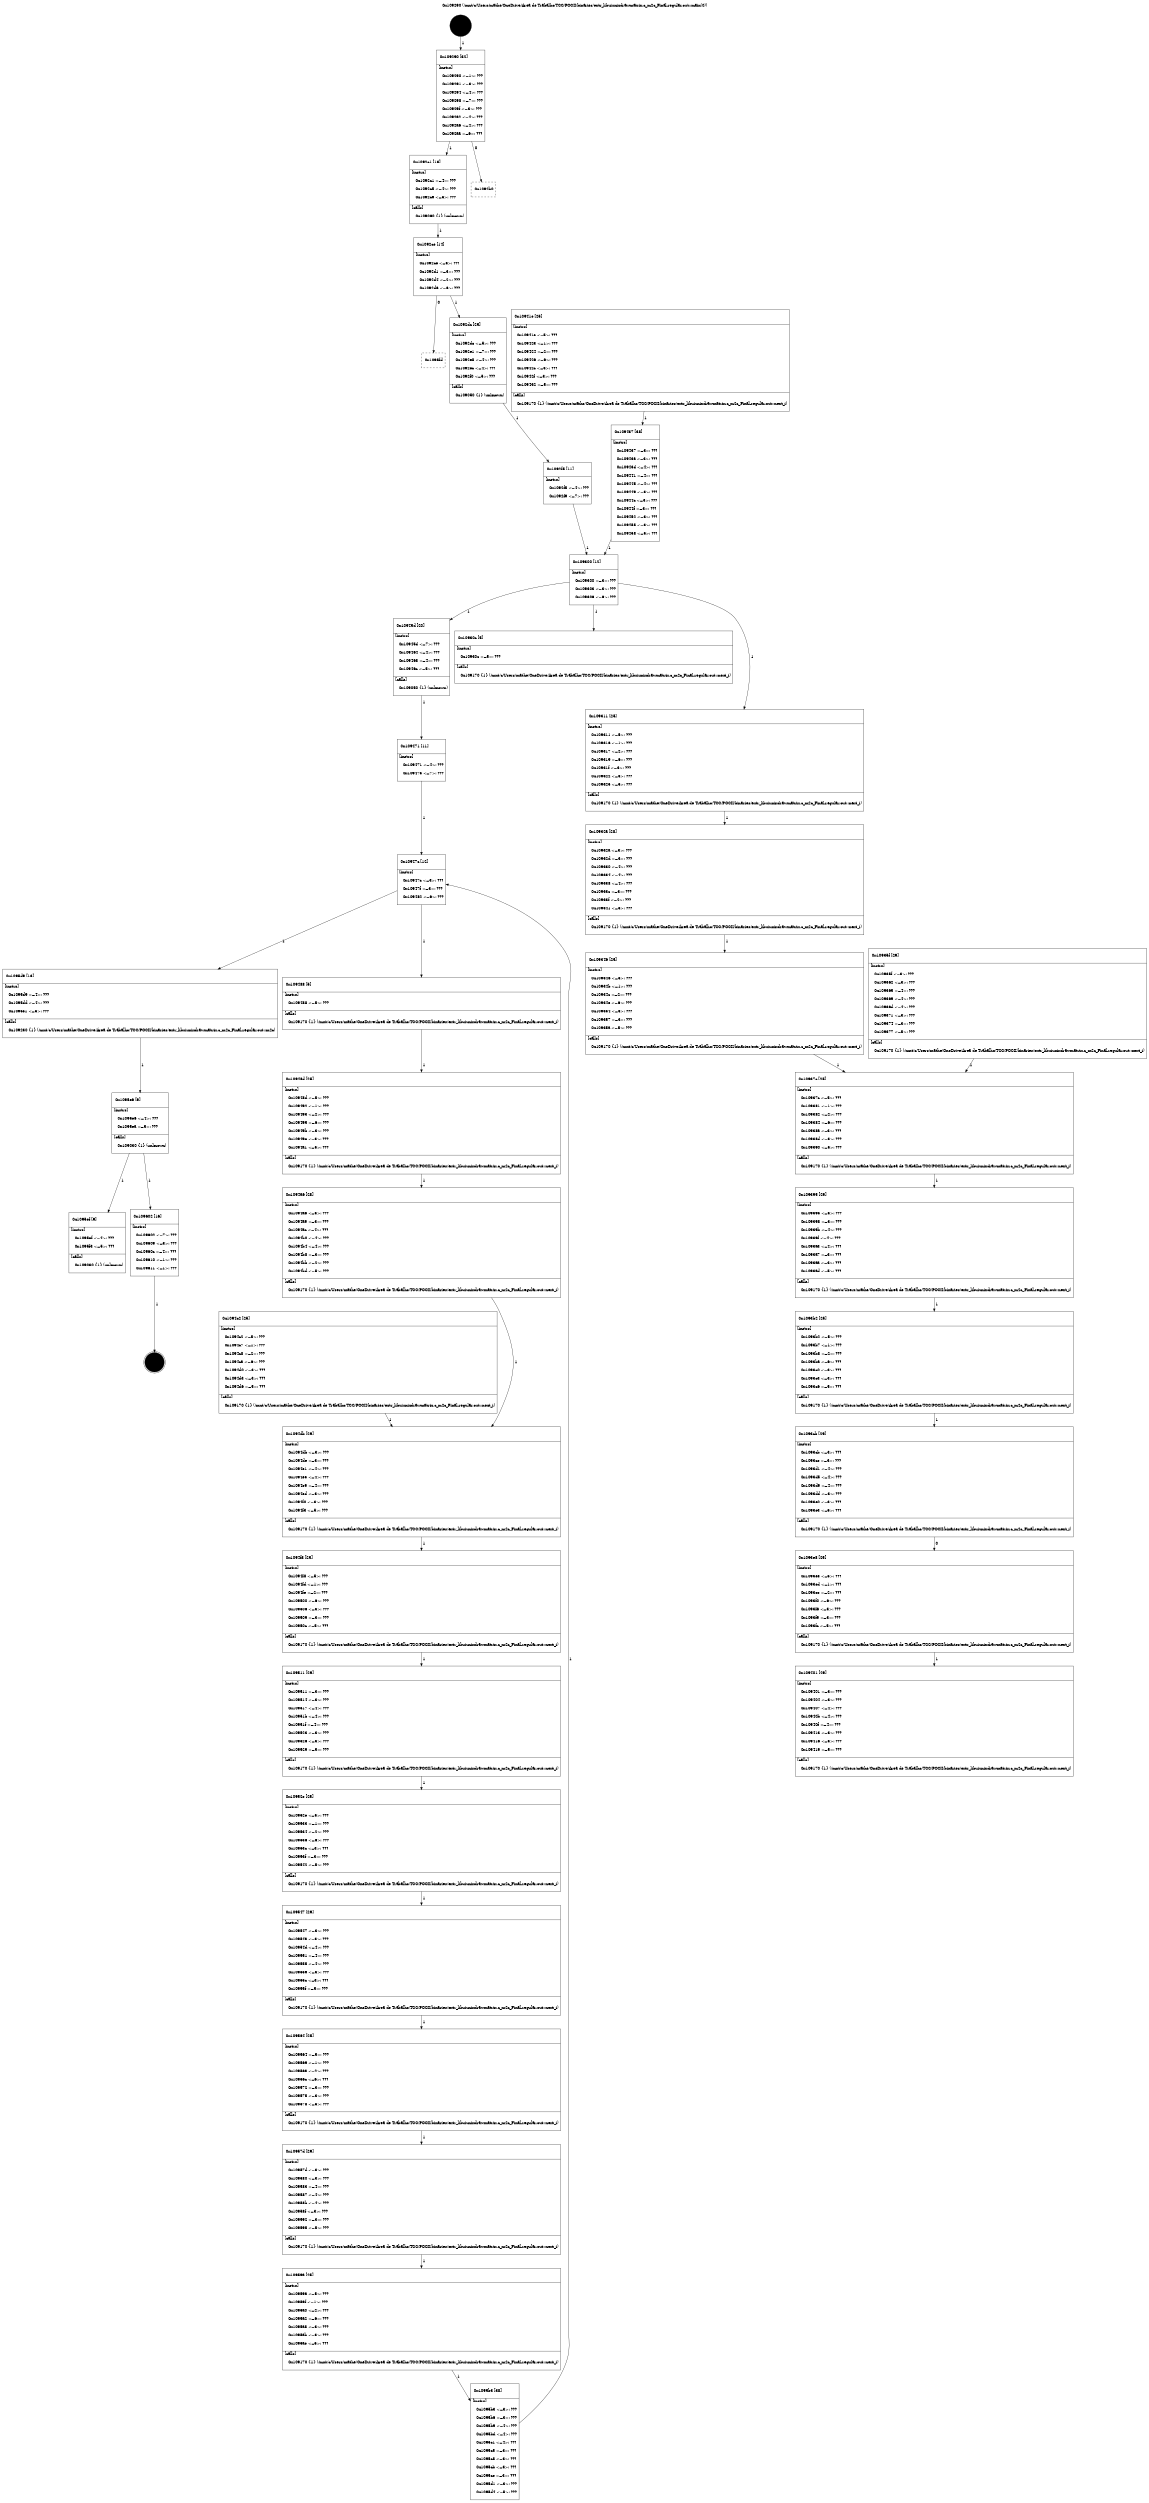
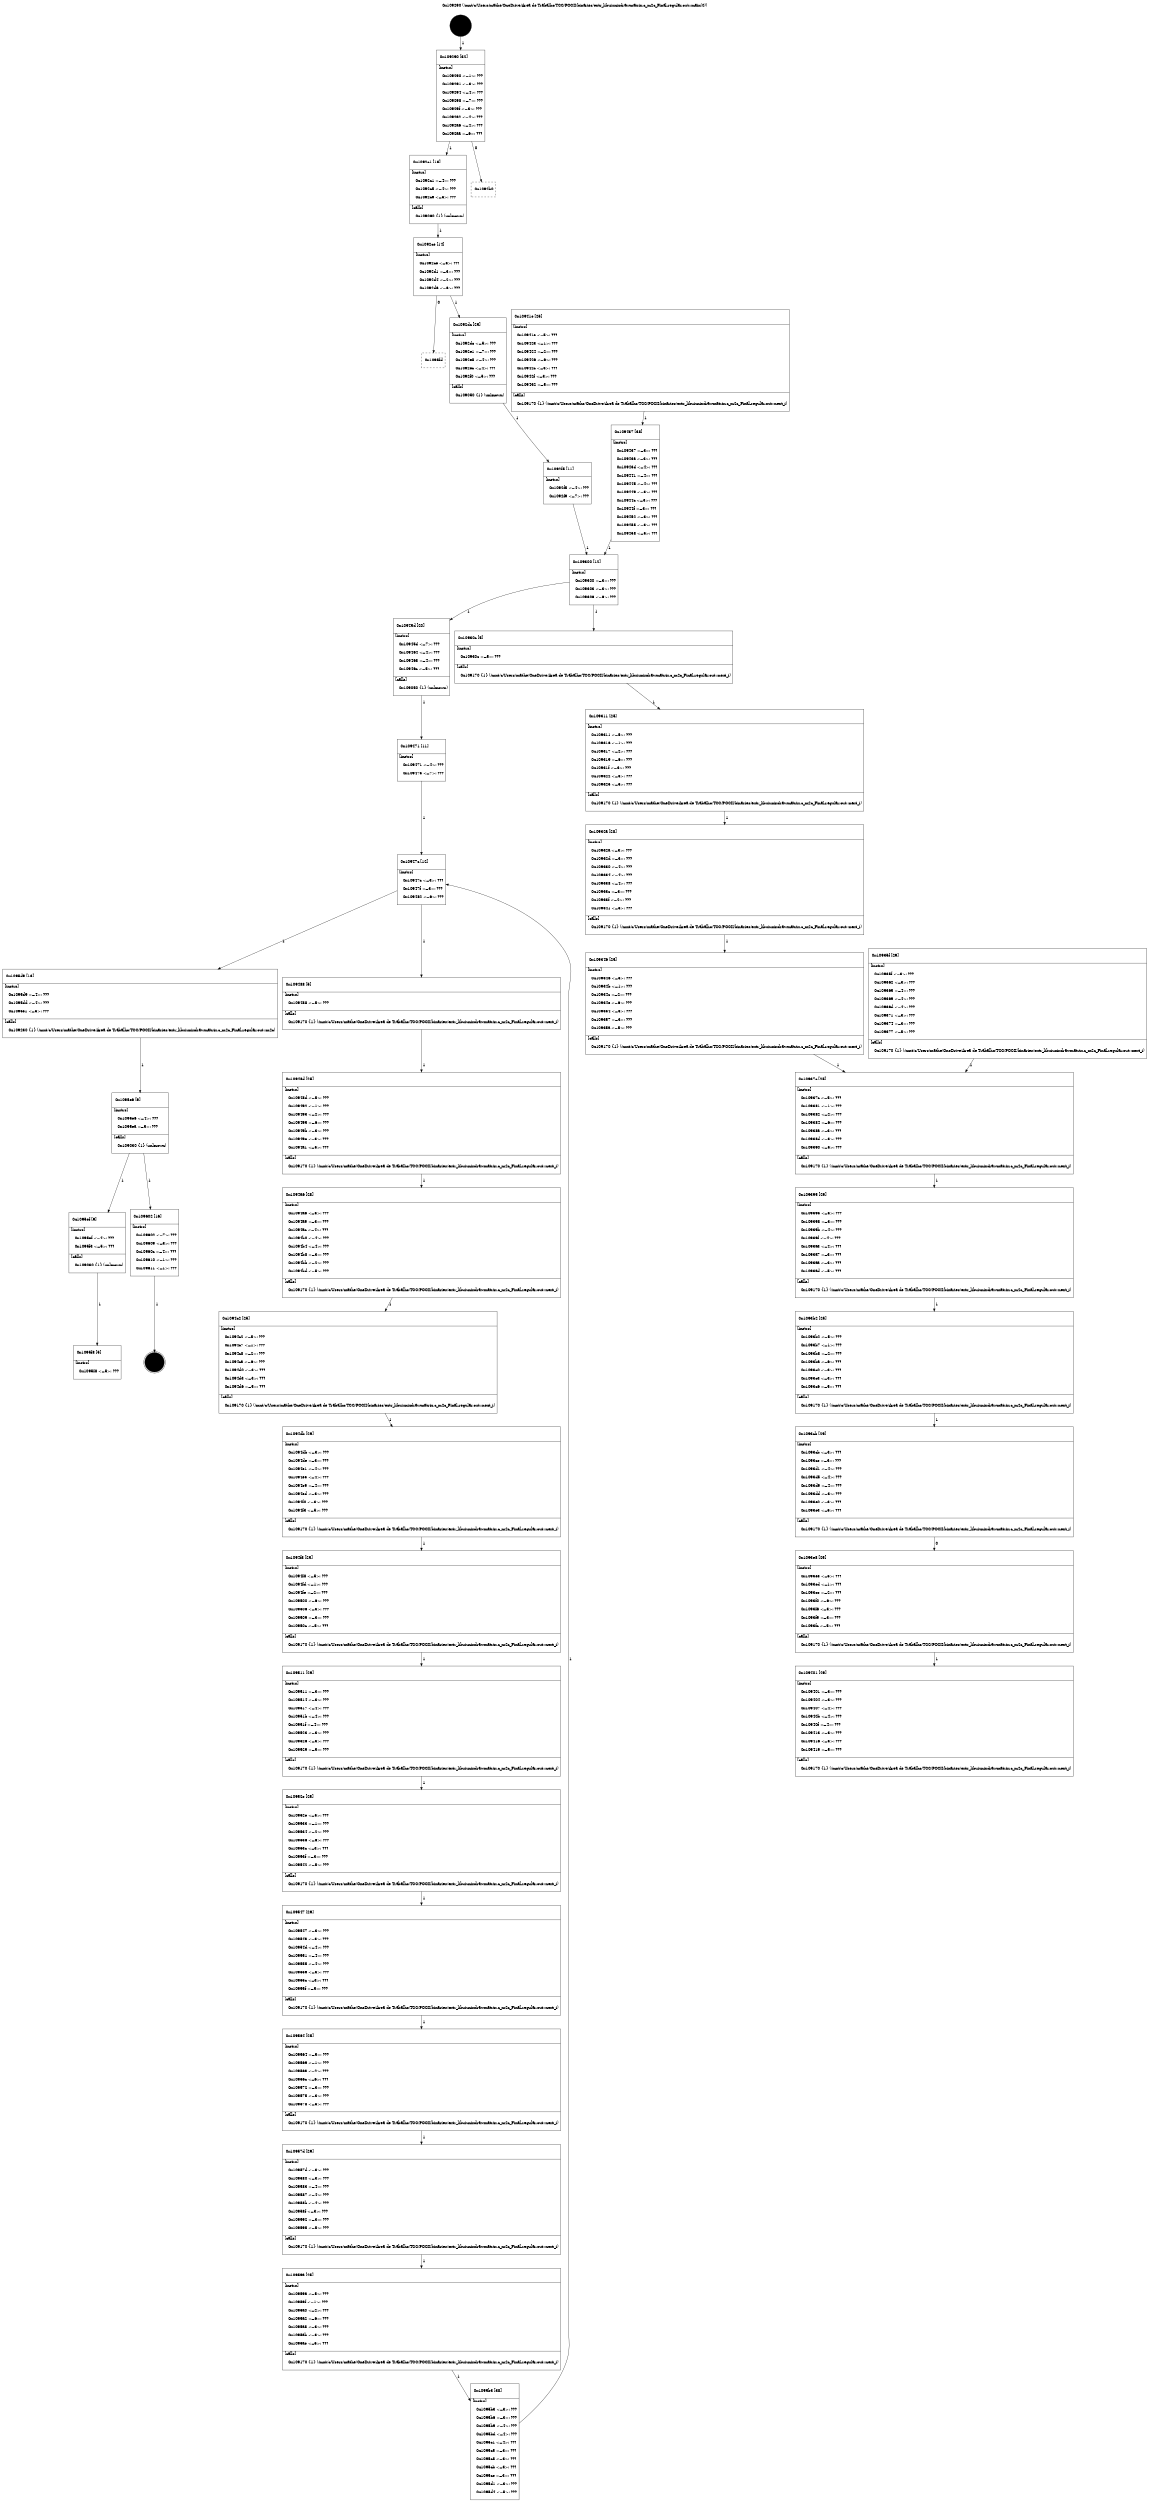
(722, 609) -> (642, 695)
(513, 1361) -> (389, 1303)
none -> (97, 1362)
